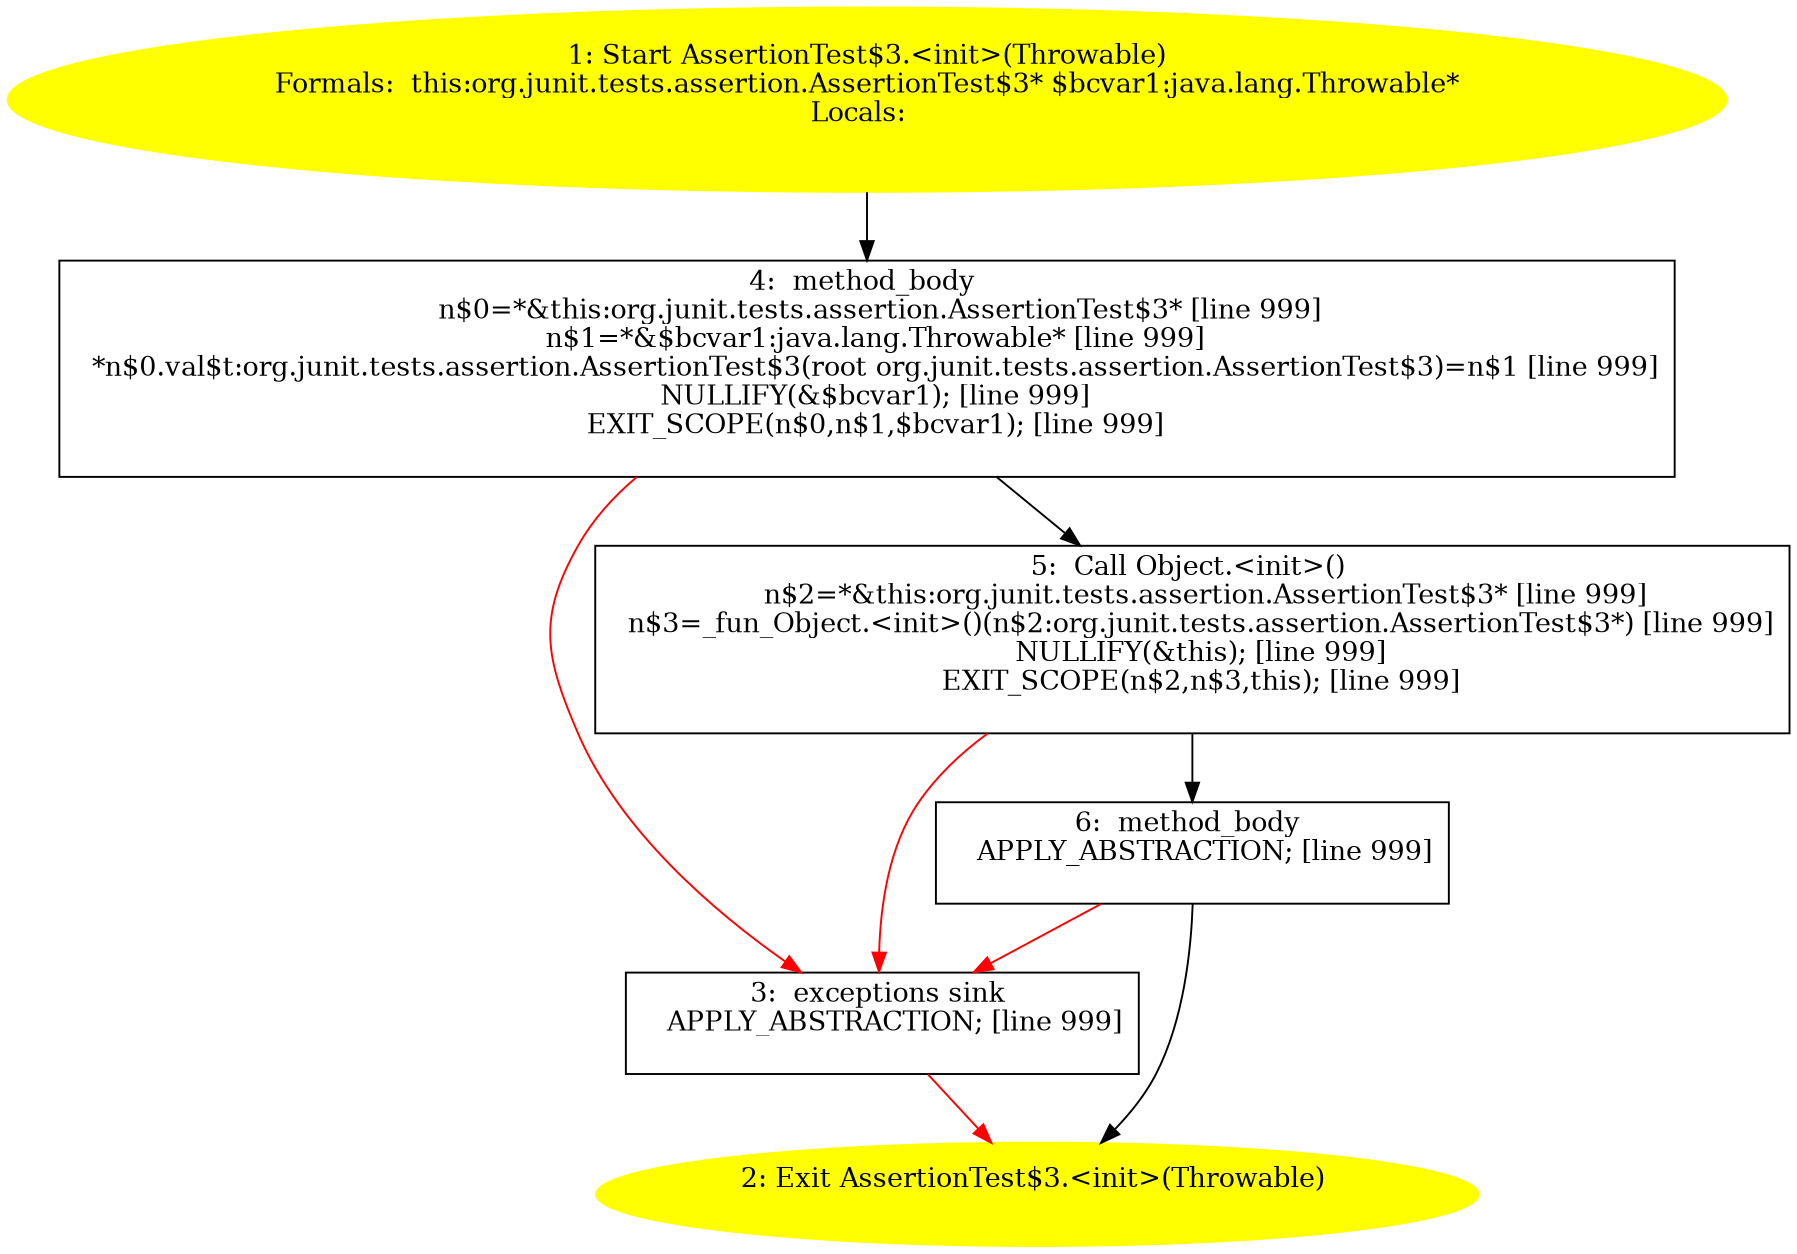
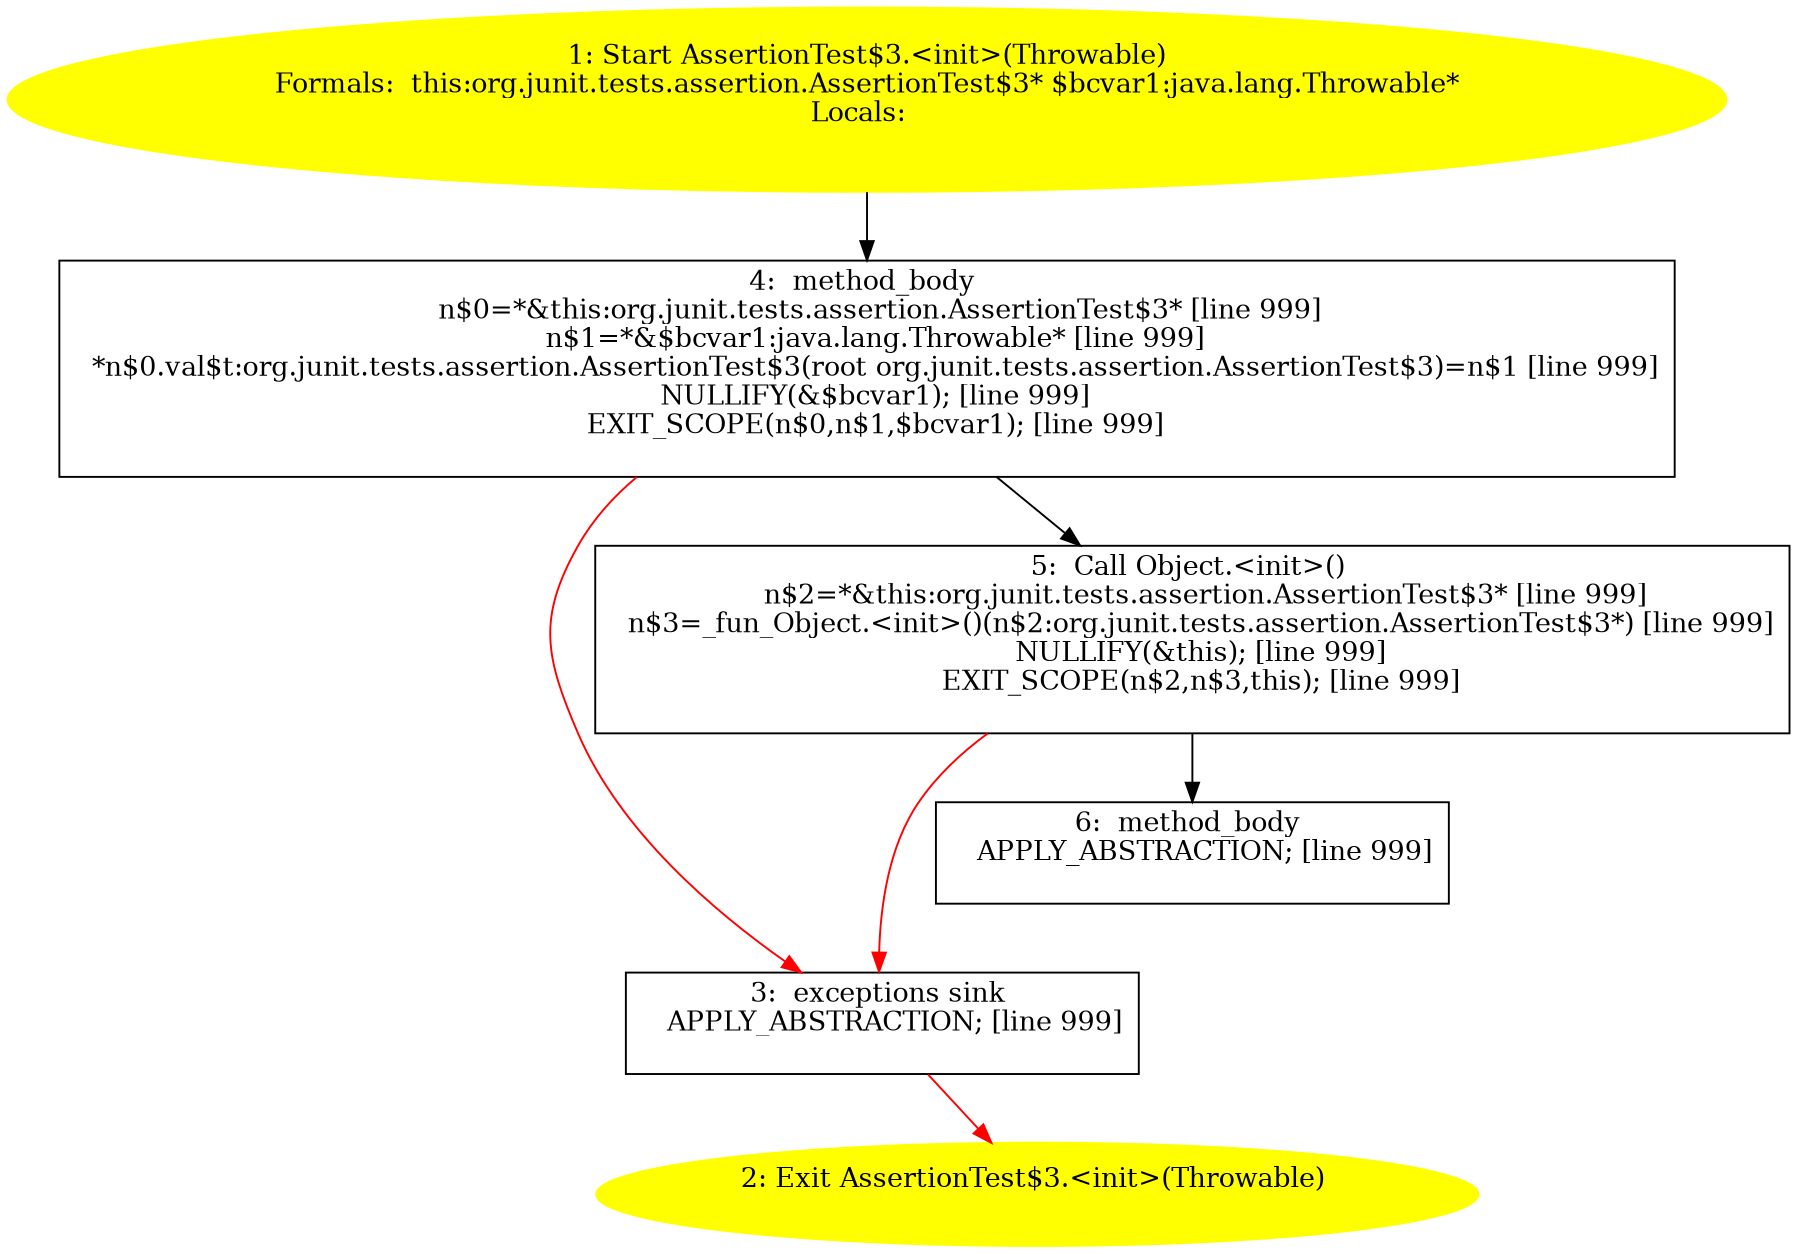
(1046, 934) -> none
(1175, 1024) -> none
